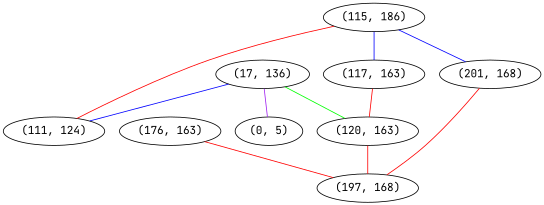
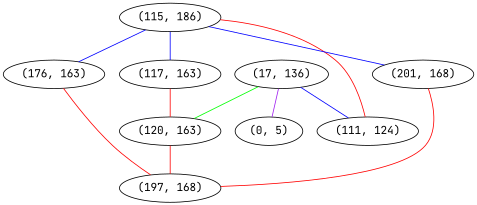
none -> (112, 46)
